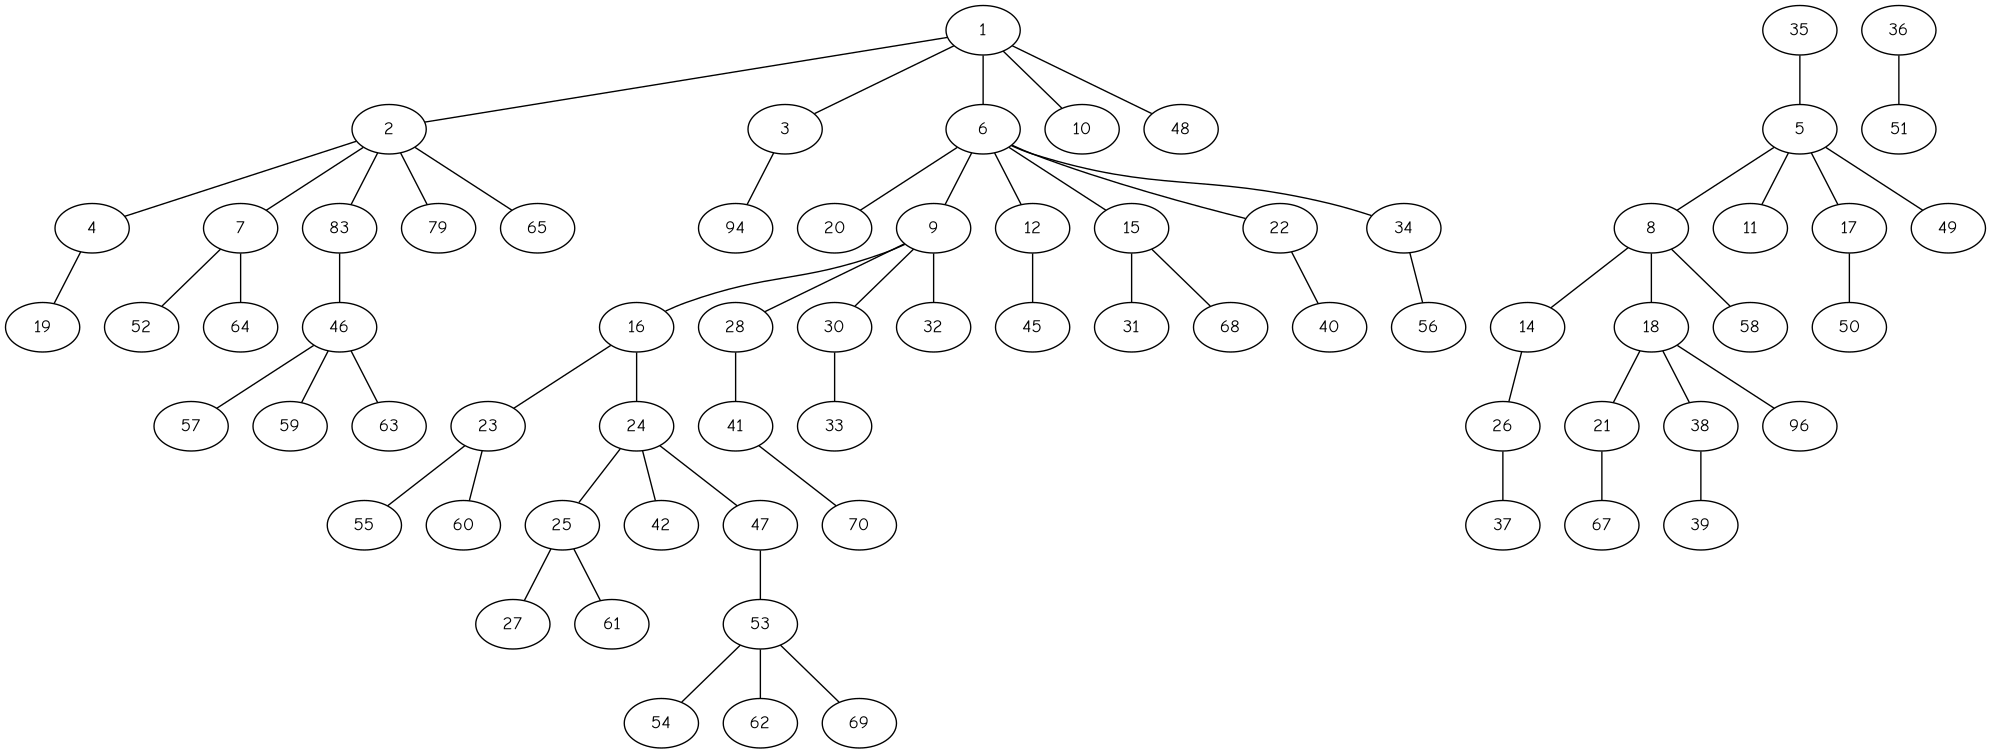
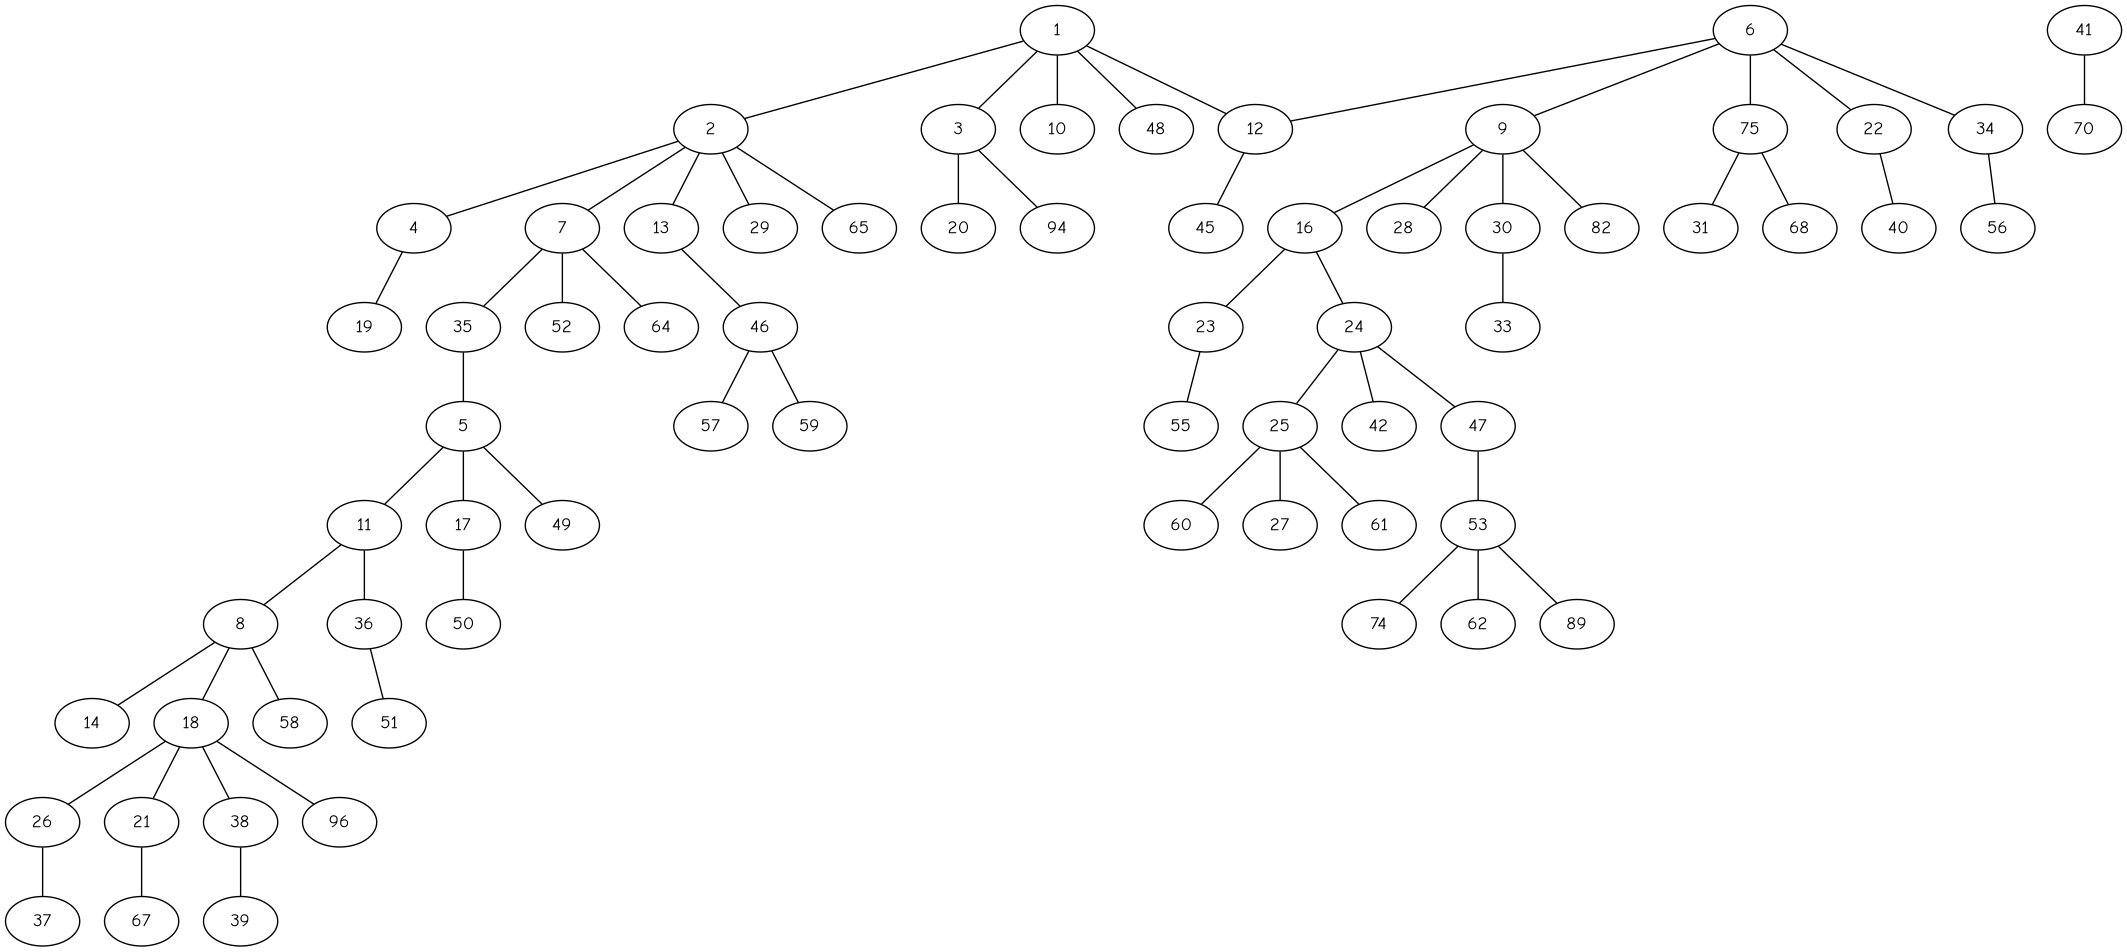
(983, 80) -> (1156, 80)
(909, 179) -> (958, 179)
(1725, 179) -> (302, 575)
(340, 228) -> (661, 228)
(439, 228) -> (760, 228)
(1132, 228) -> (1750, 129)
none -> (513, 278)
(934, 327) -> (1602, 228)
(736, 377) -> none
(1515, 377) -> (117, 773)
(389, 426) -> none
(476, 476) -> (1231, 476)
none -> (364, 575)
(661, 723) -> (1379, 624)
(859, 723) -> (1577, 624)
